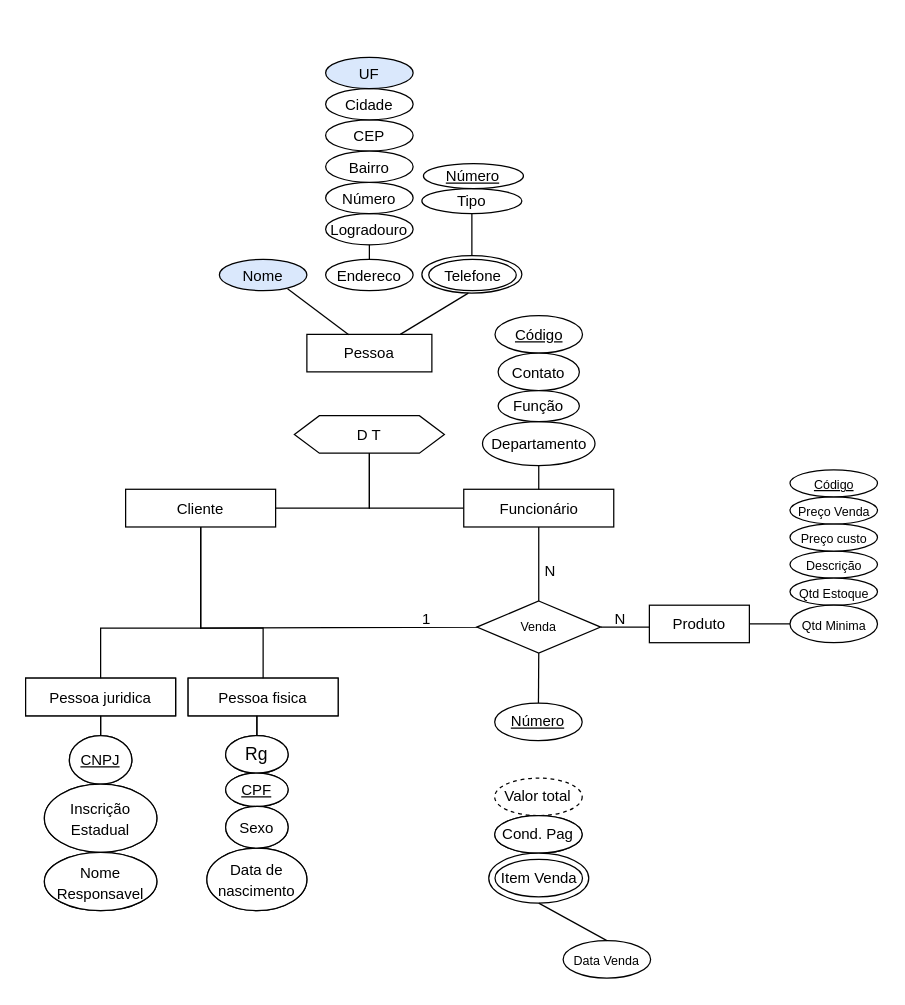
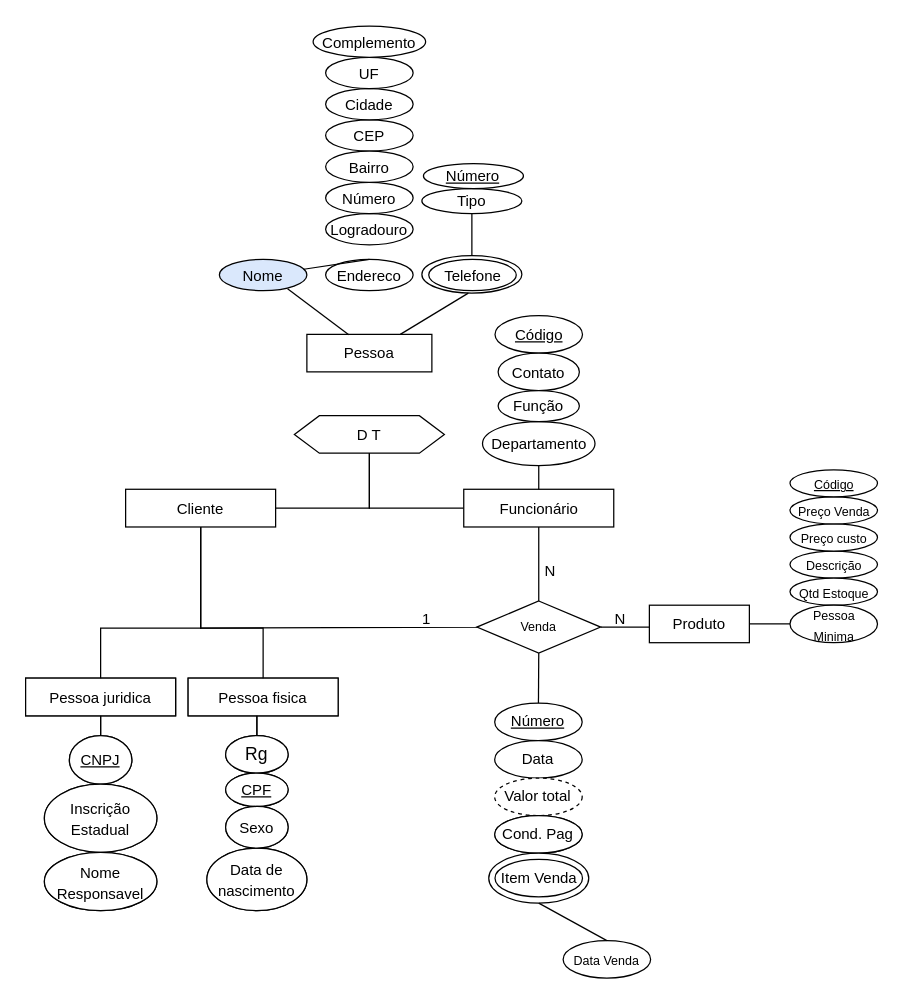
none -> (369, 42)
(369, 73) -> (369, 73)
(369, 252) -> (336, 264)
(834, 624) -> (834, 624)
none -> (538, 759)
